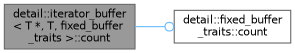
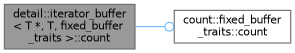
(232, 27) -> (232, 27)
